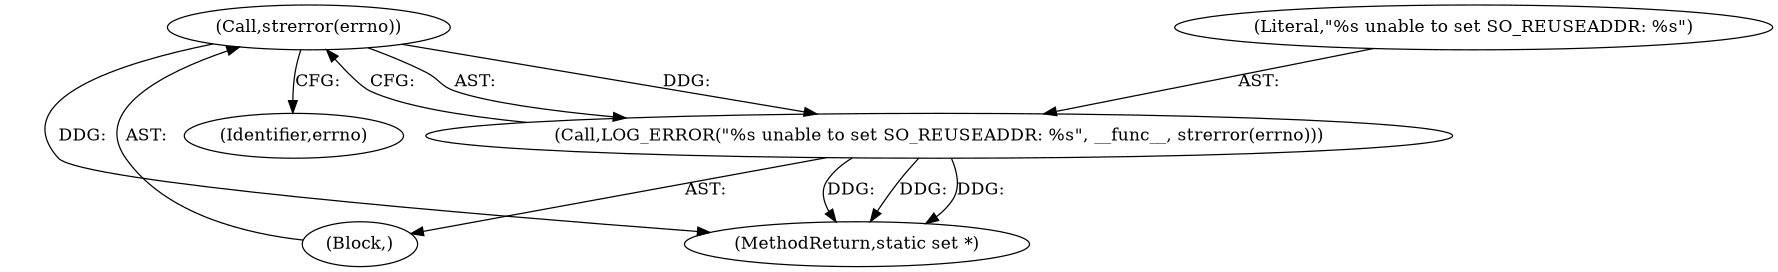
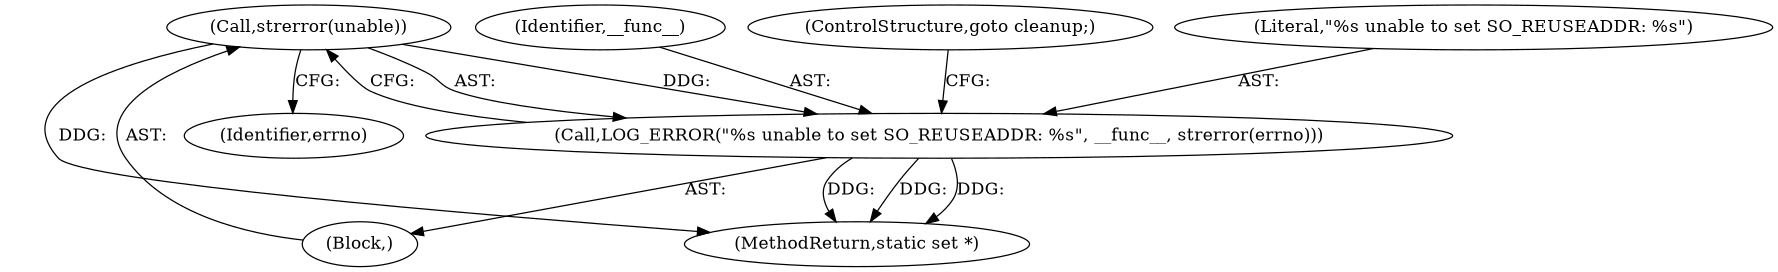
(309, 27) -> (309, 27)
none -> (600, 27)
none -> (950, 27)
